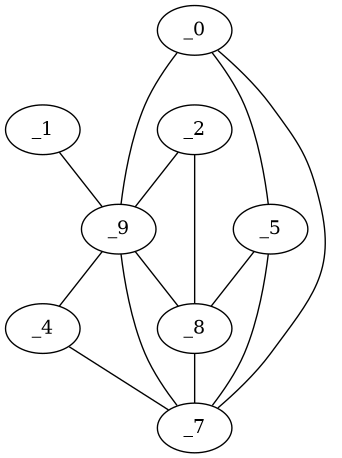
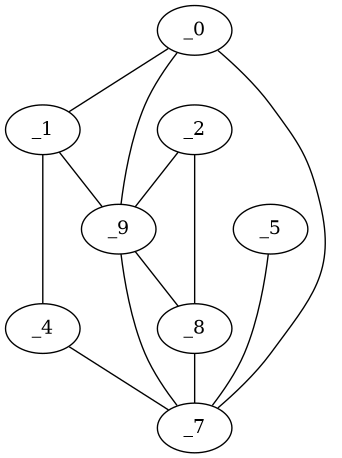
(251, 124) -> (119, 80)
(81, 279) -> (43, 229)
(233, 279) -> none
